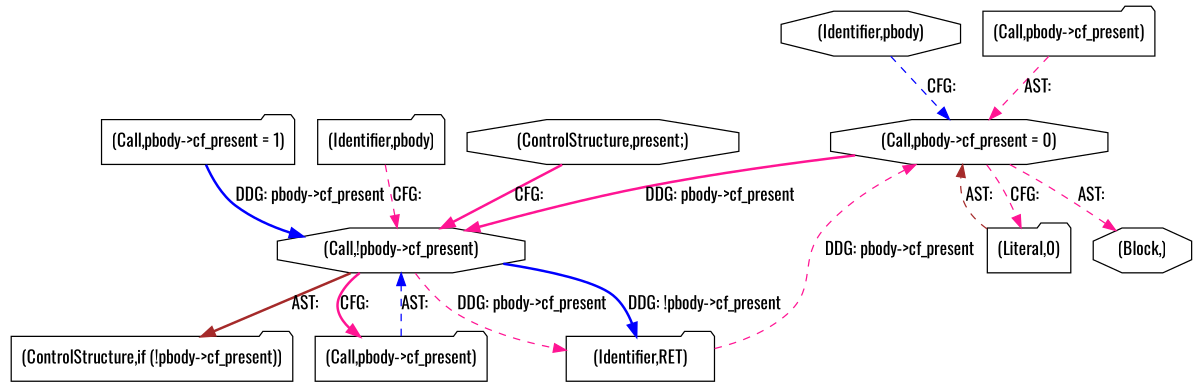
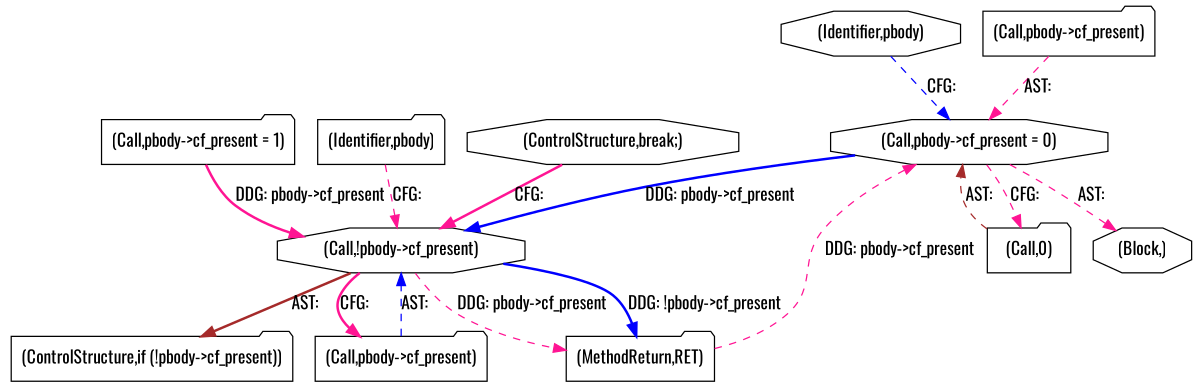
(603, 142) -> (603, 142)
(666, 183) -> (666, 183)
(240, 209) -> (240, 209)
(1029, 250) -> (1029, 250)
(640, 359) -> (640, 359)
